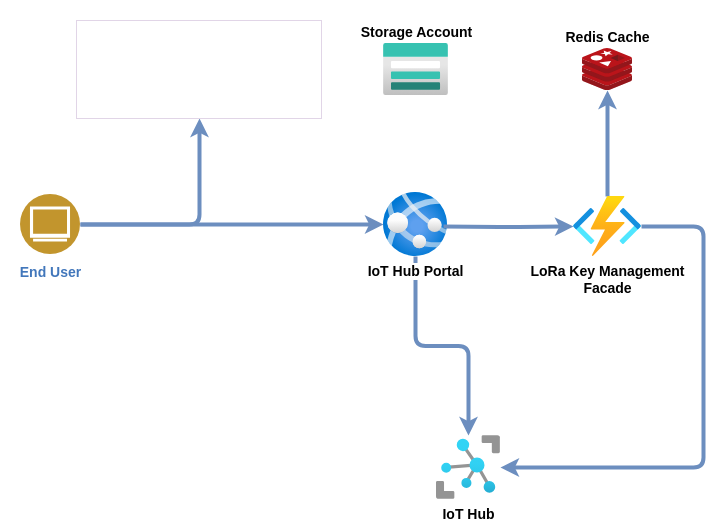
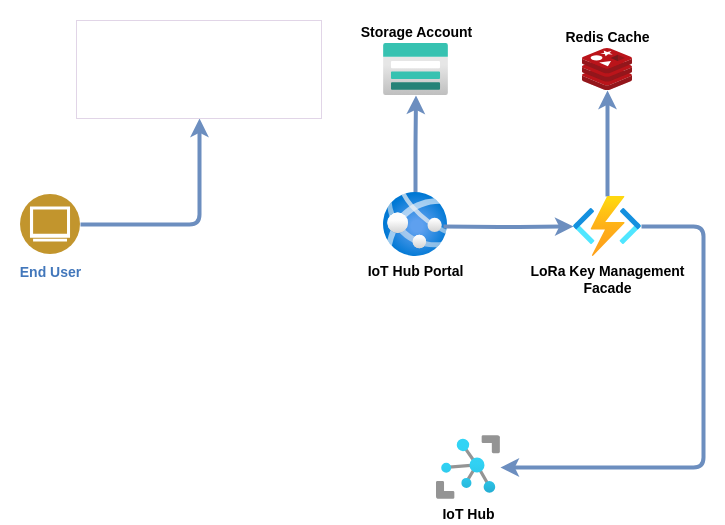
none -> (416, 150)
(284, 225) -> none
(447, 346) -> none
